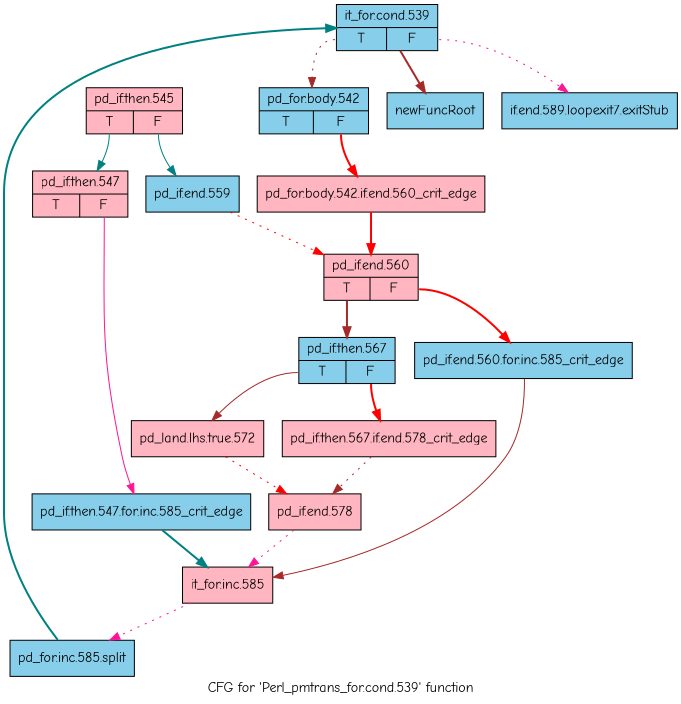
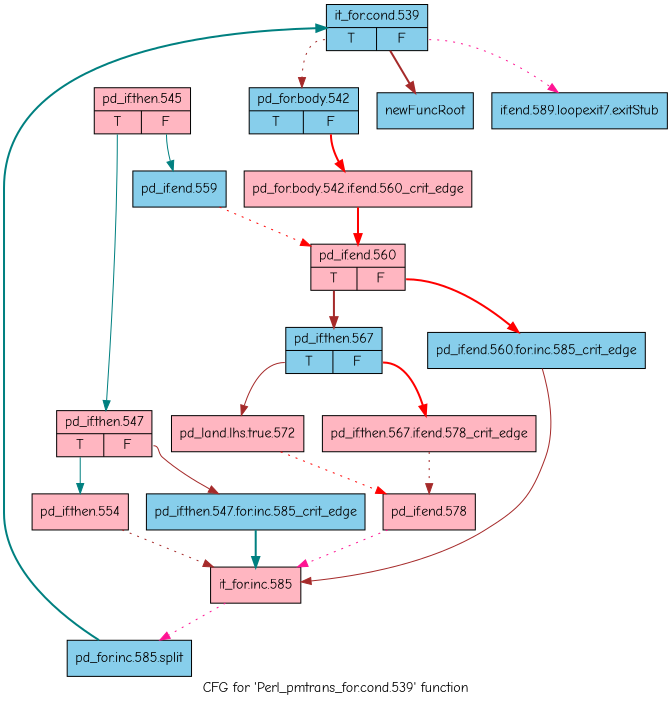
(106, 352) -> (179, 470)
none -> (80, 512)
